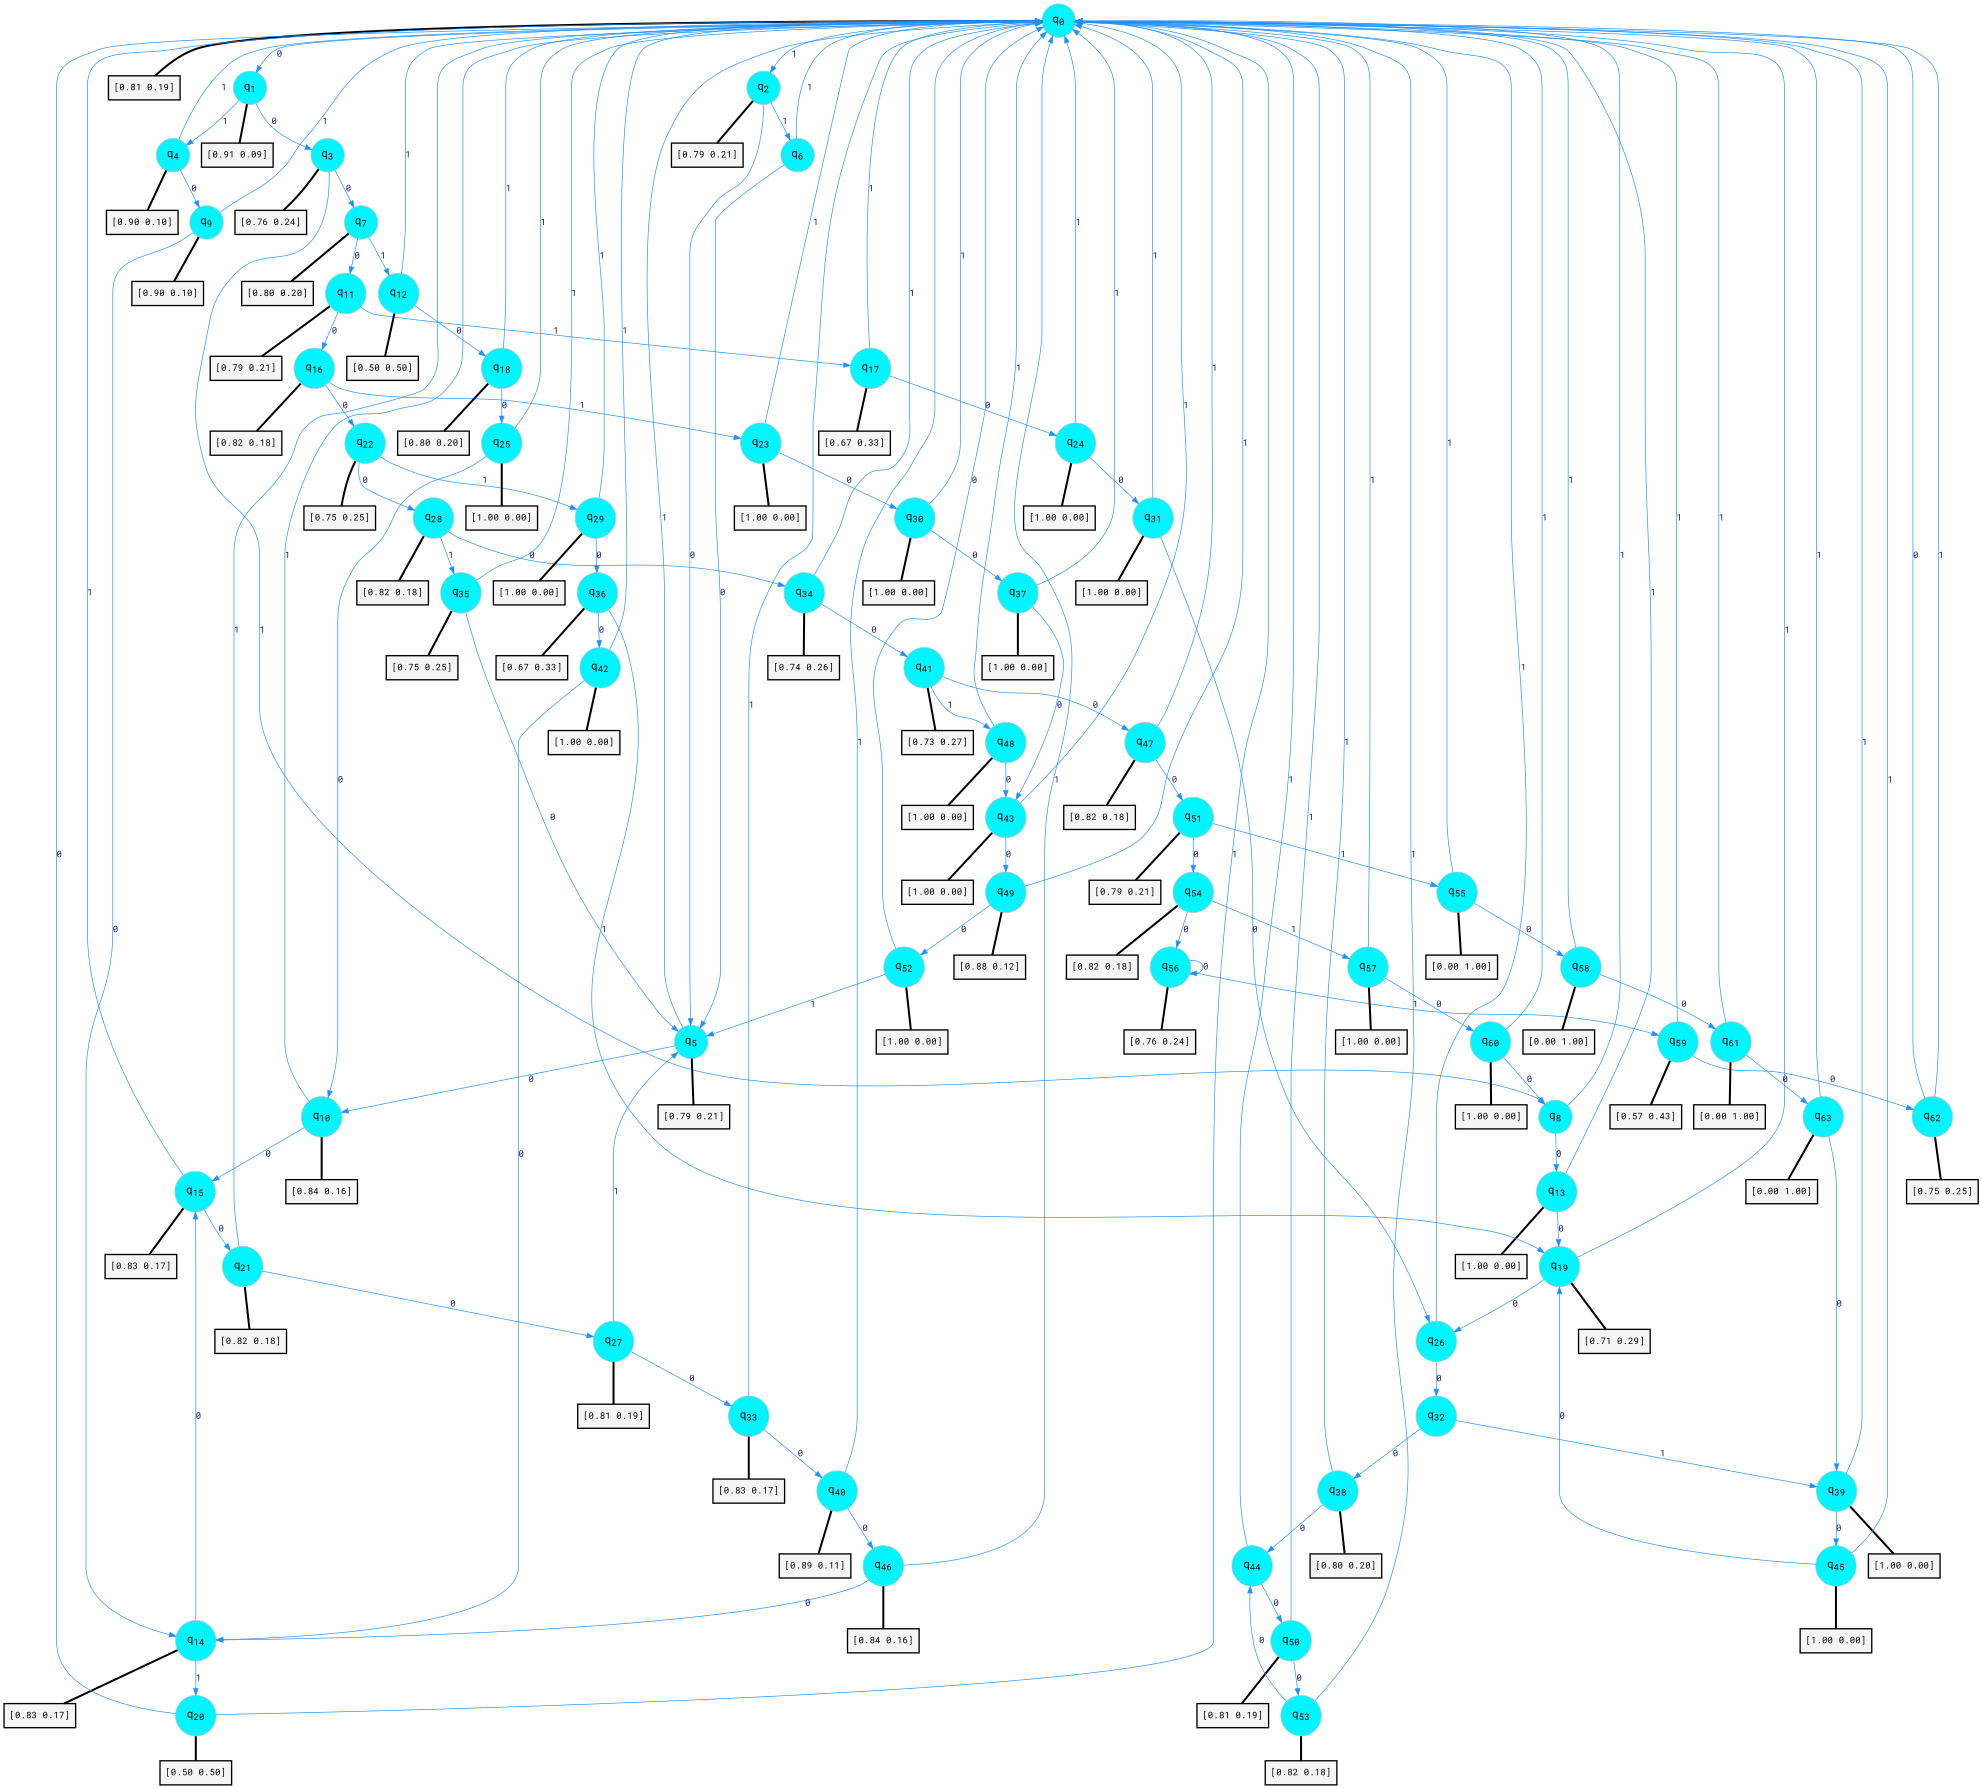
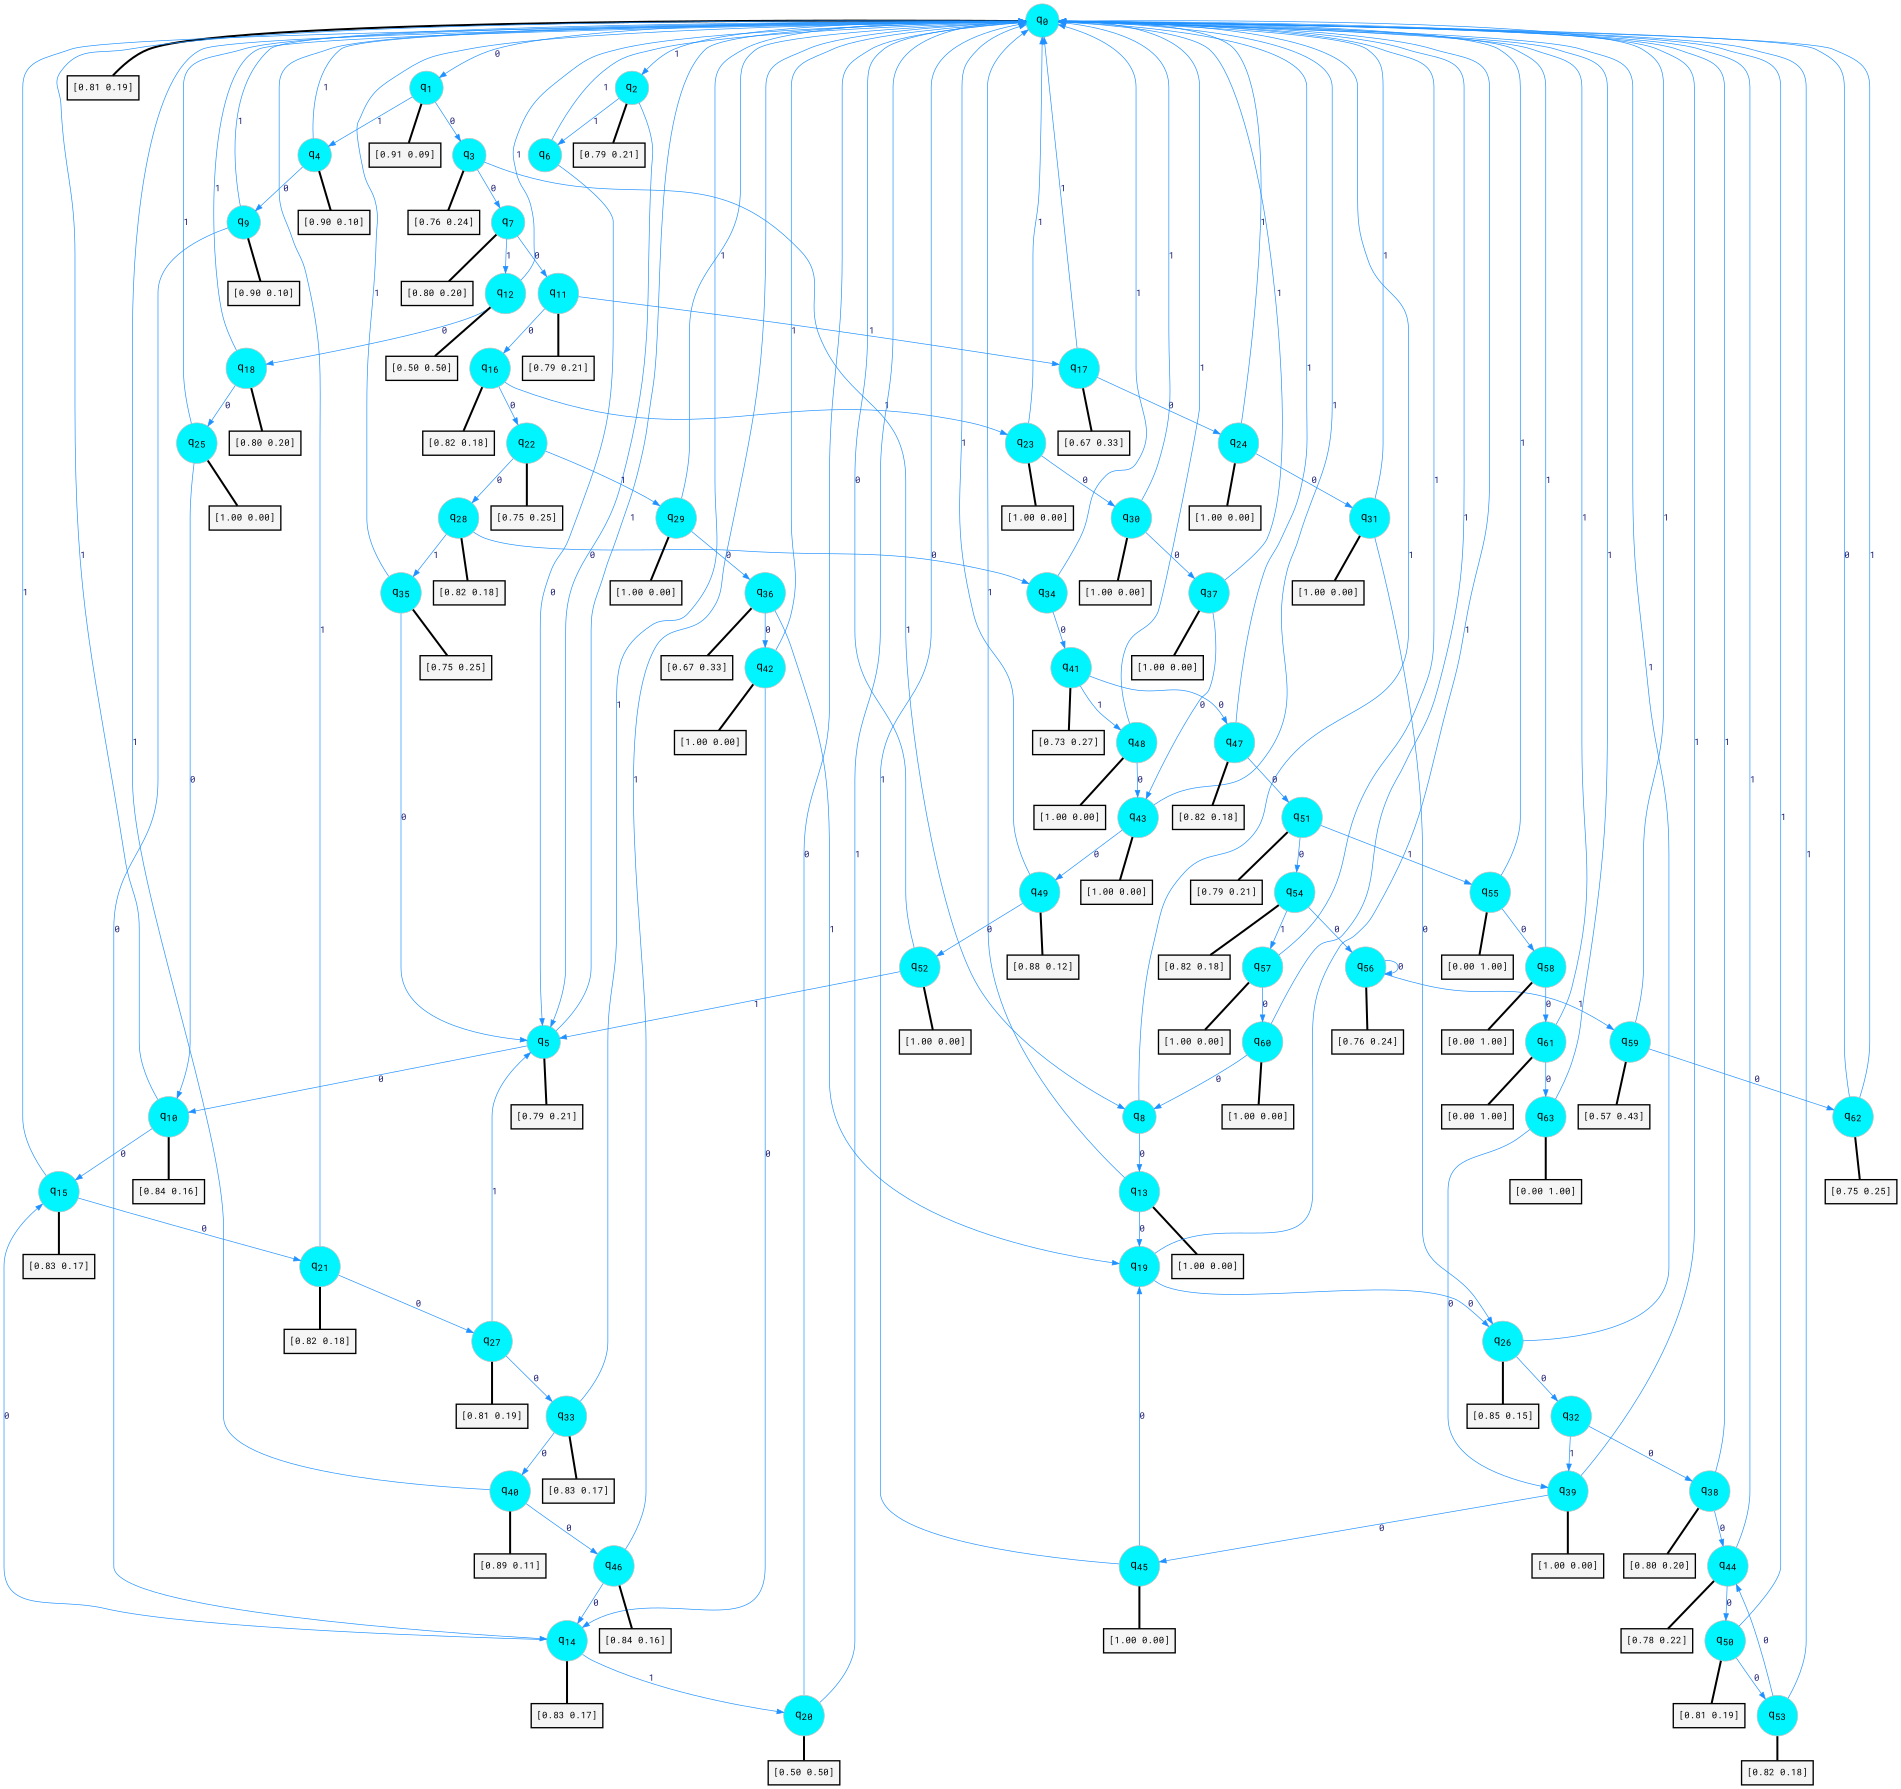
(804, 668) -> none
(1614, 1341) -> none
none -> (1503, 1416)
none -> (1657, 1641)
